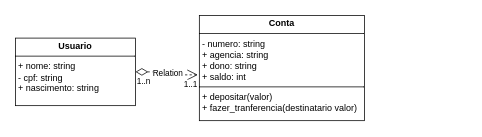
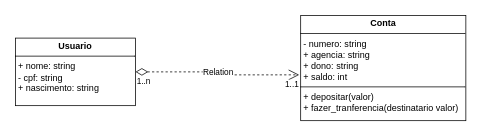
(282, 68) -> (383, 68)
